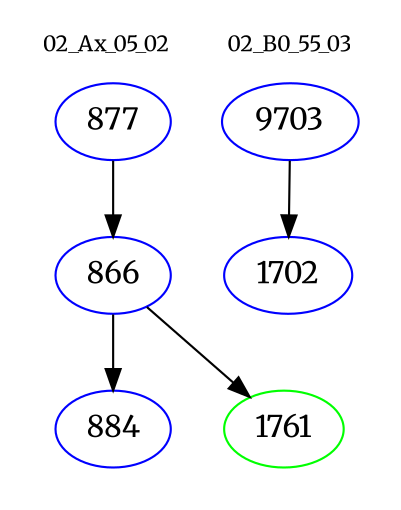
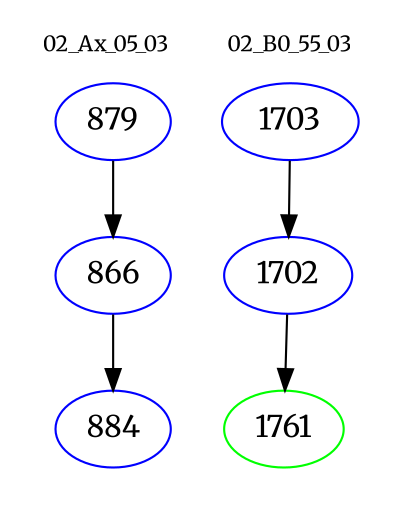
(107, 46) -> (107, 46)
(113, 122) -> (113, 122)
(290, 122) -> (290, 122)
(175, 332) -> (286, 342)
